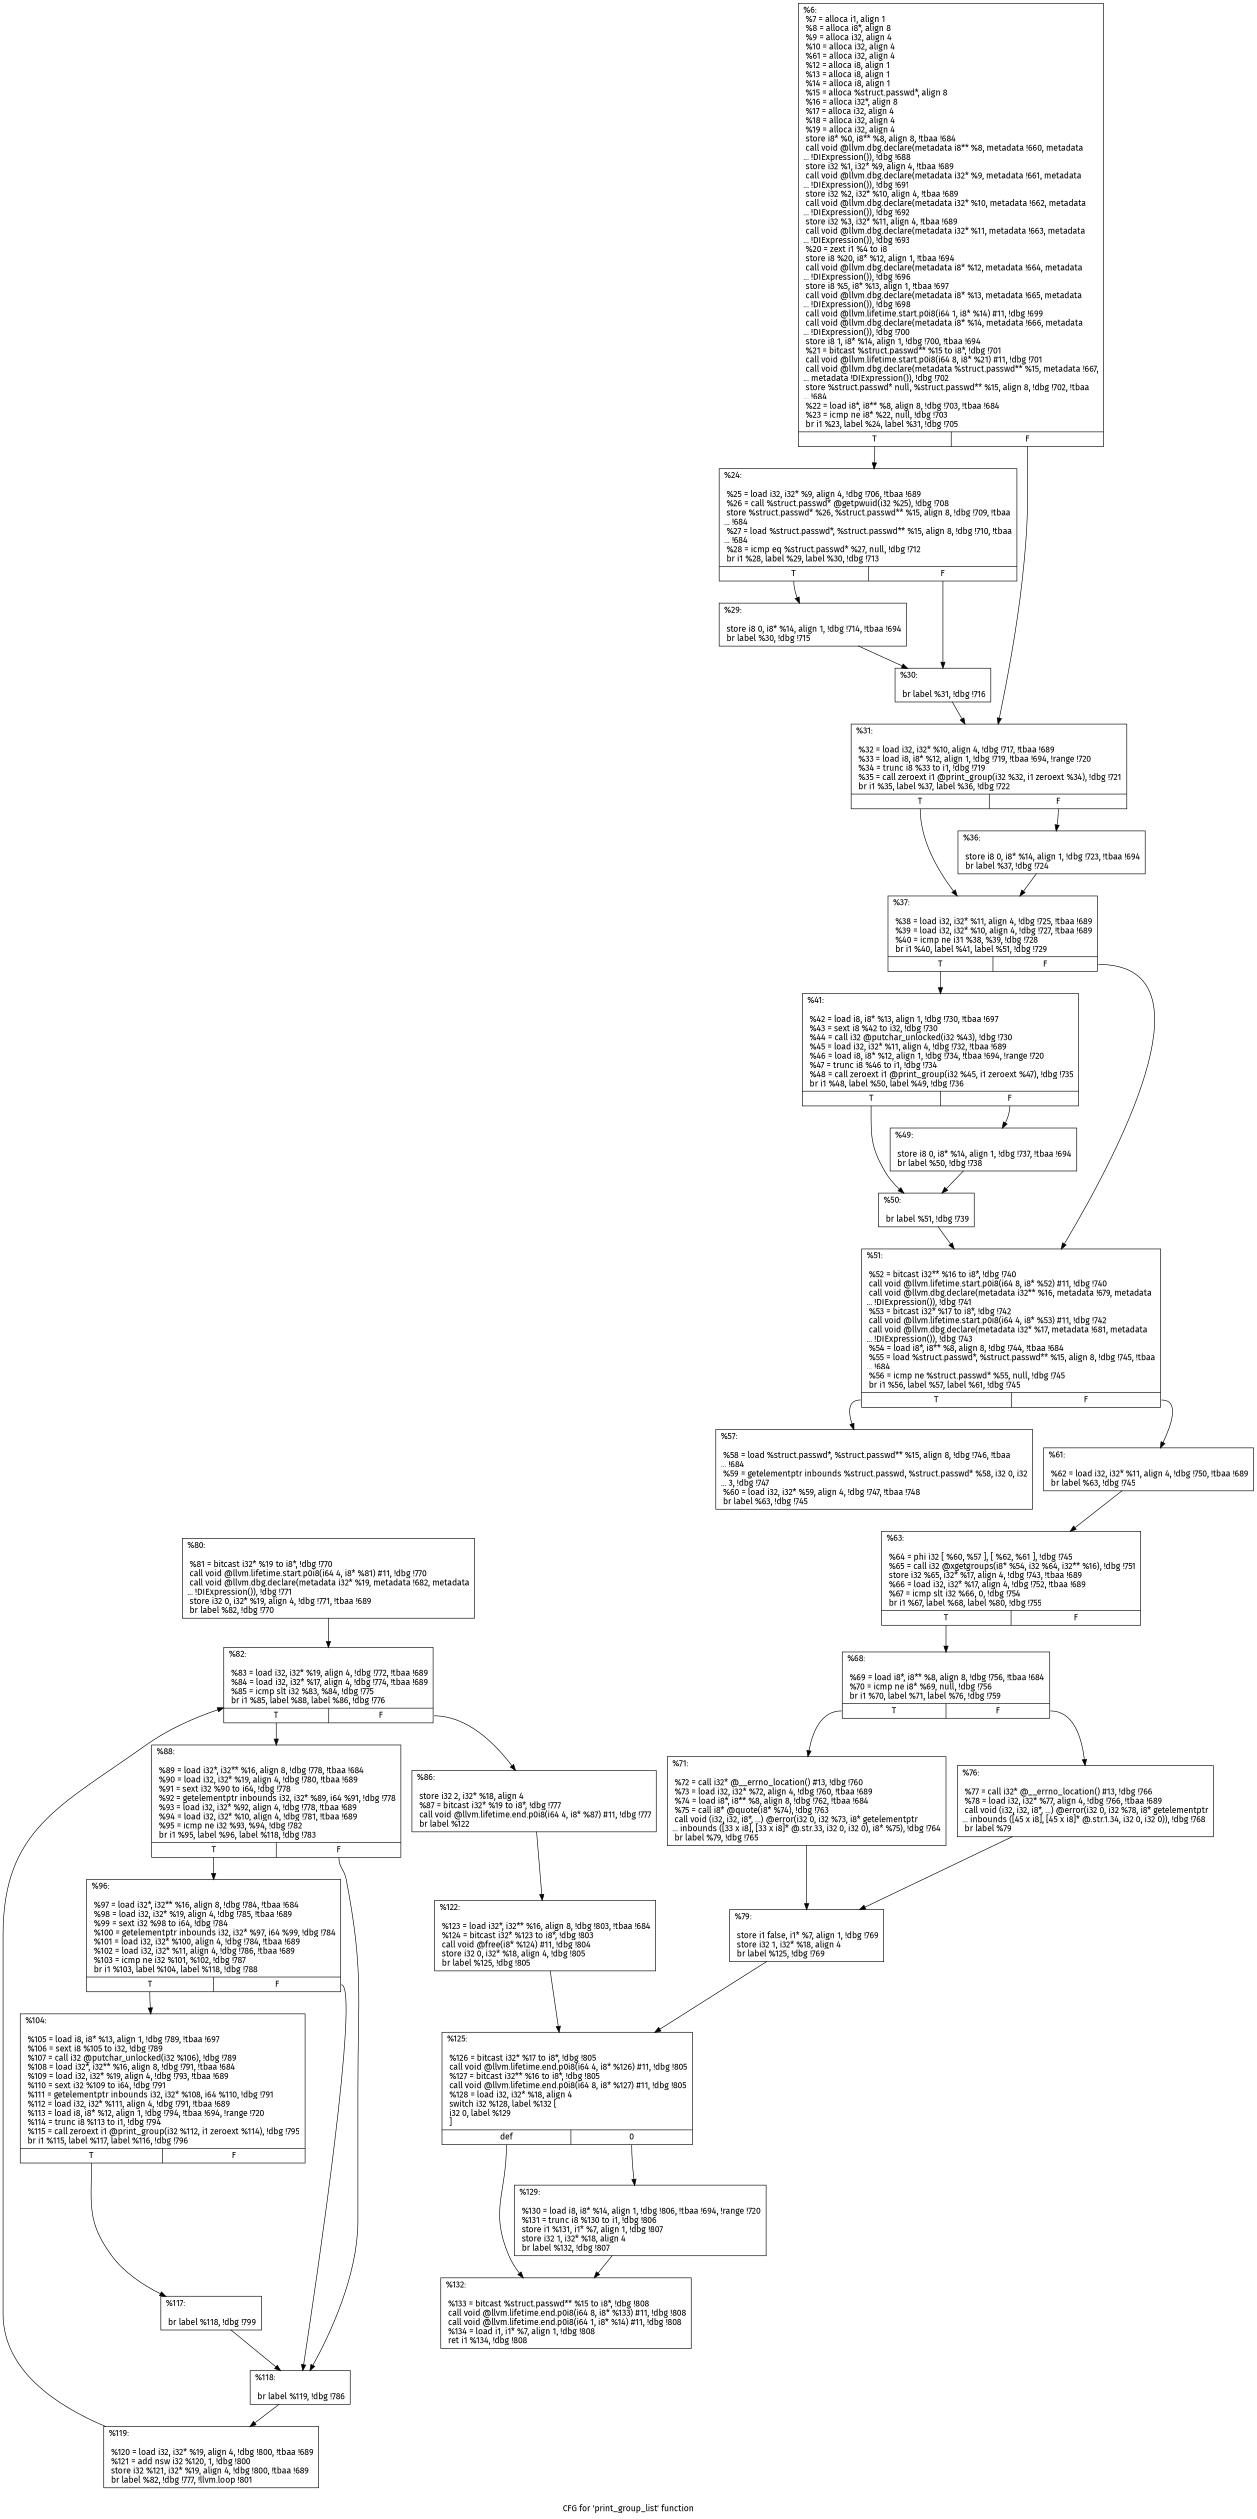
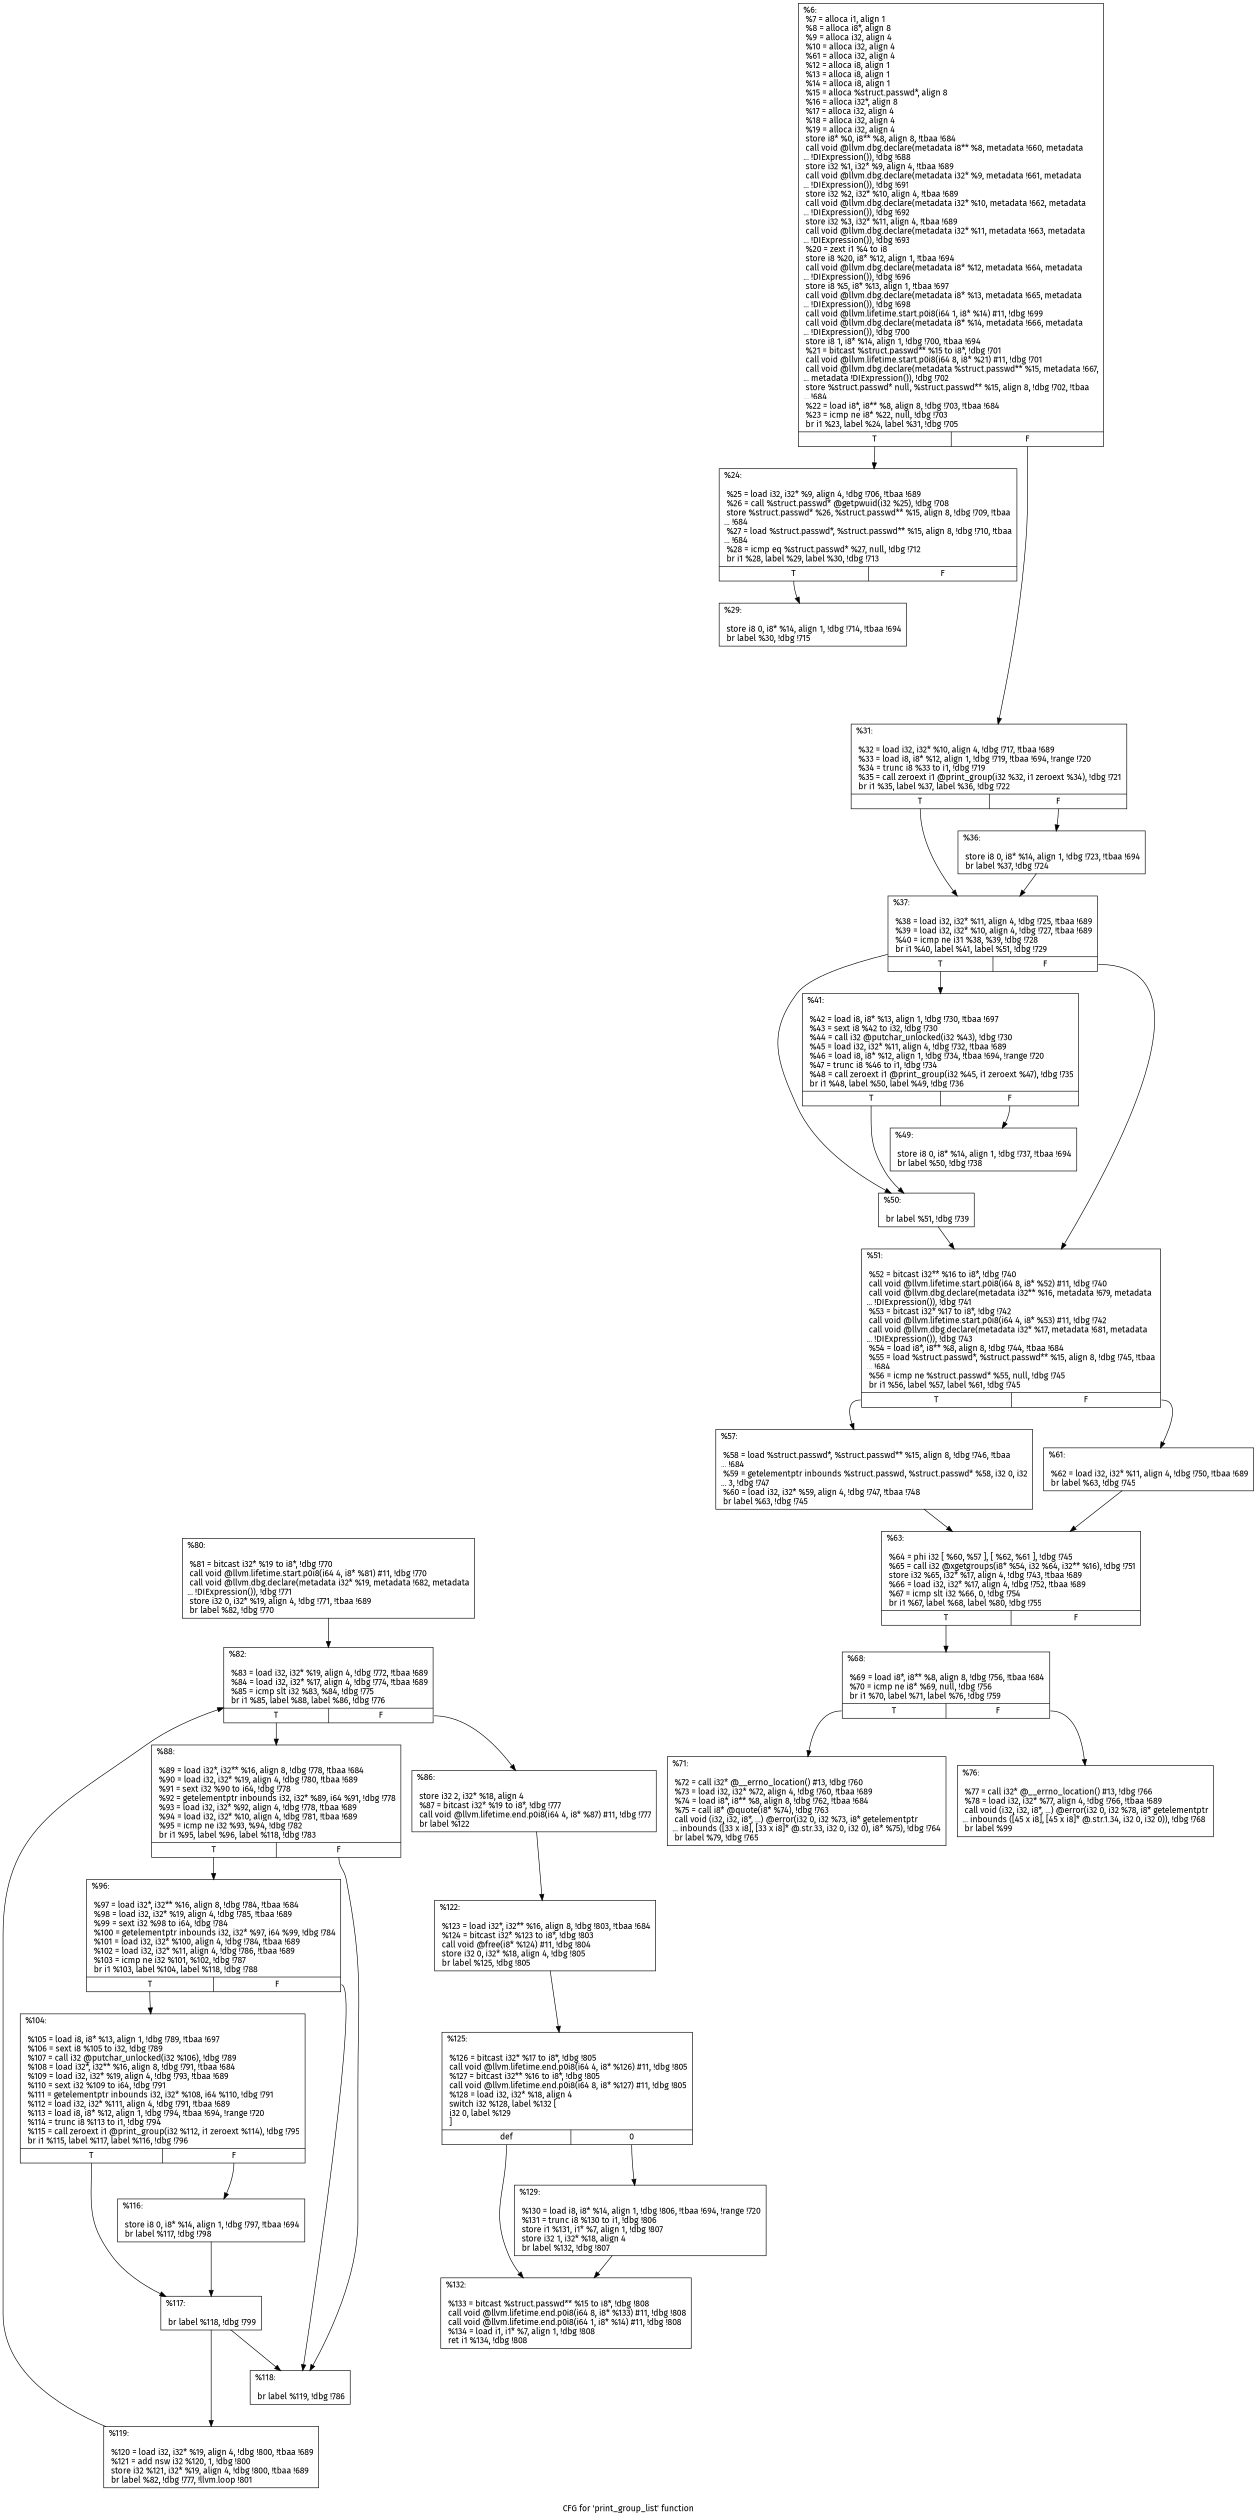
(943, 685) -> none
(955, 1180) -> (780, 1061)
none -> (936, 1518)
(987, 1829) -> (987, 1829)
(807, 1936) -> none
none -> (211, 2220)
(267, 2413) -> (211, 2375)
